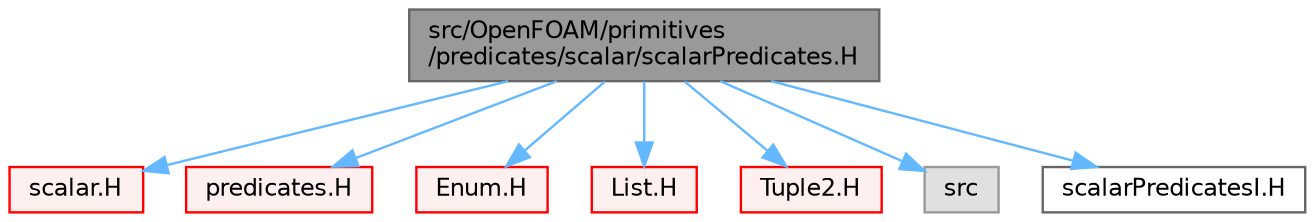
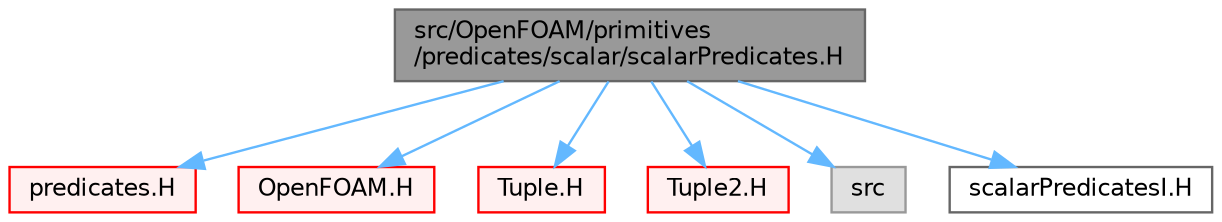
(76, 190) -> none
(482, 190) -> (336, 190)
(644, 190) -> (542, 190)
